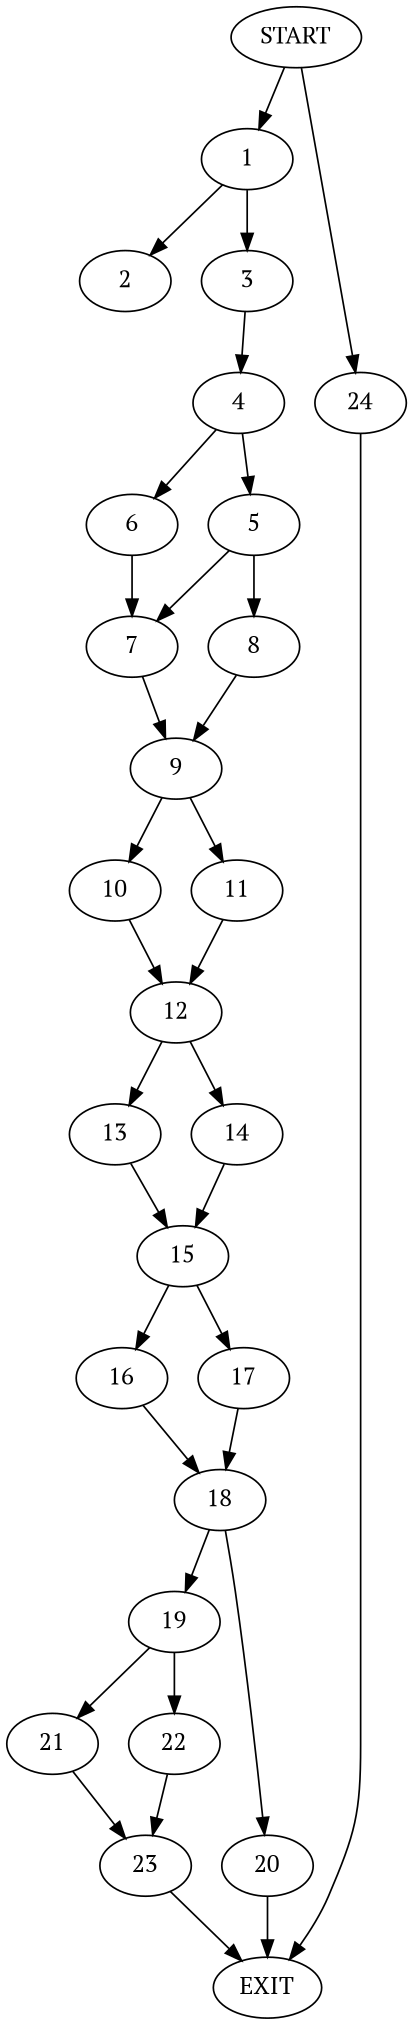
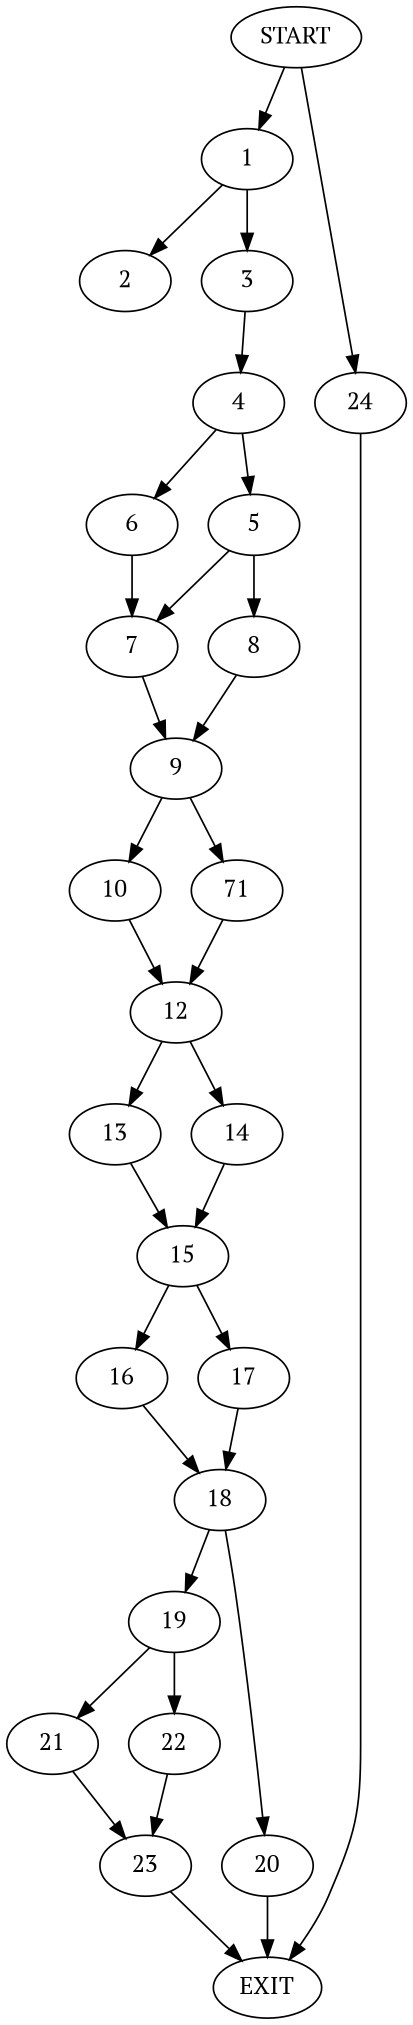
(237, 891) -> (237, 891)
